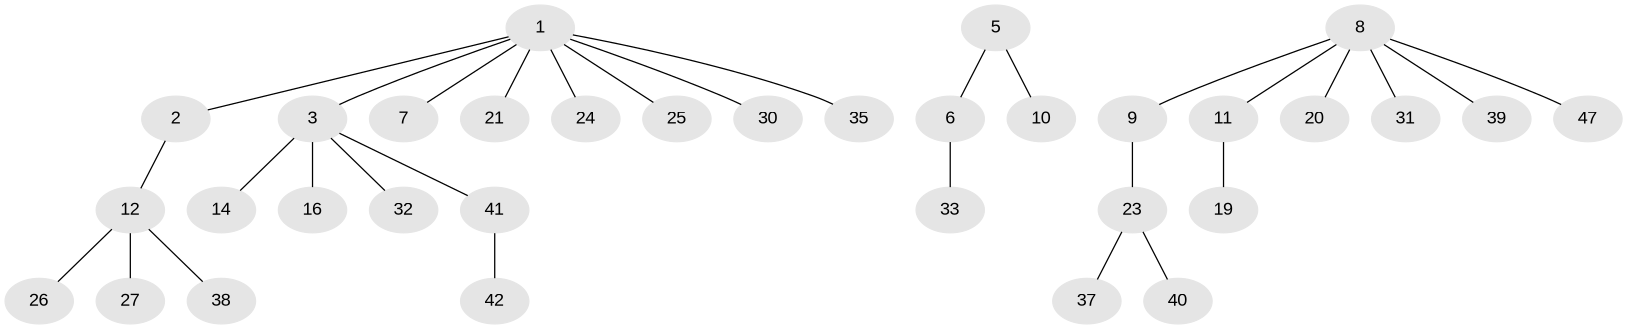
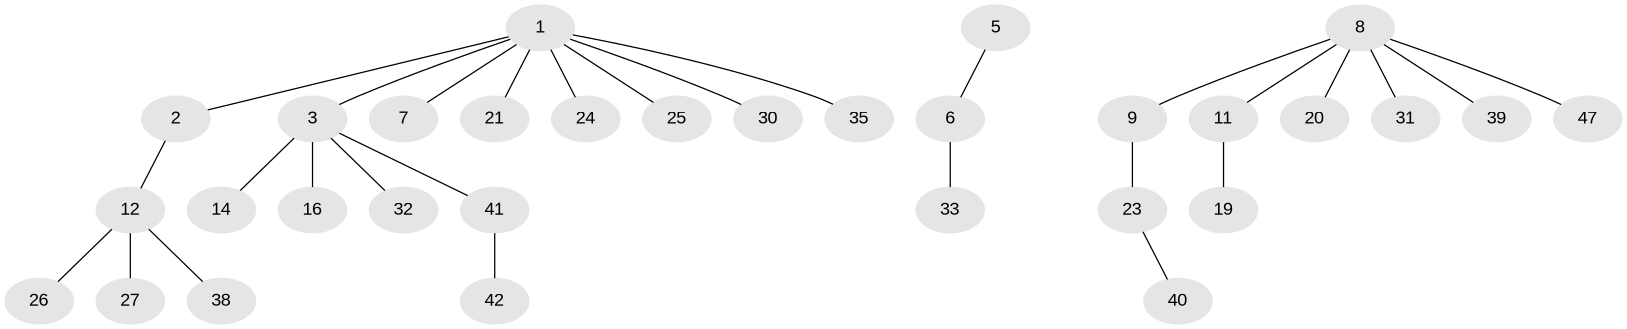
(1041, 119) -> none
(1087, 301) -> none
